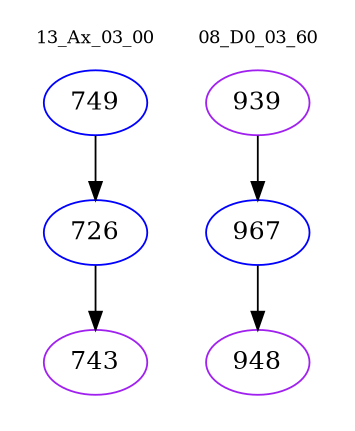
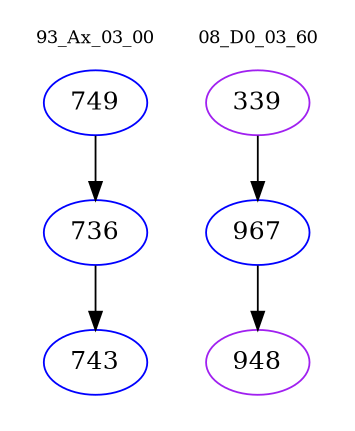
(96, 39) -> (96, 39)
(258, 103) -> (258, 103)
(96, 233) -> (96, 233)
(96, 362) -> (96, 362)
